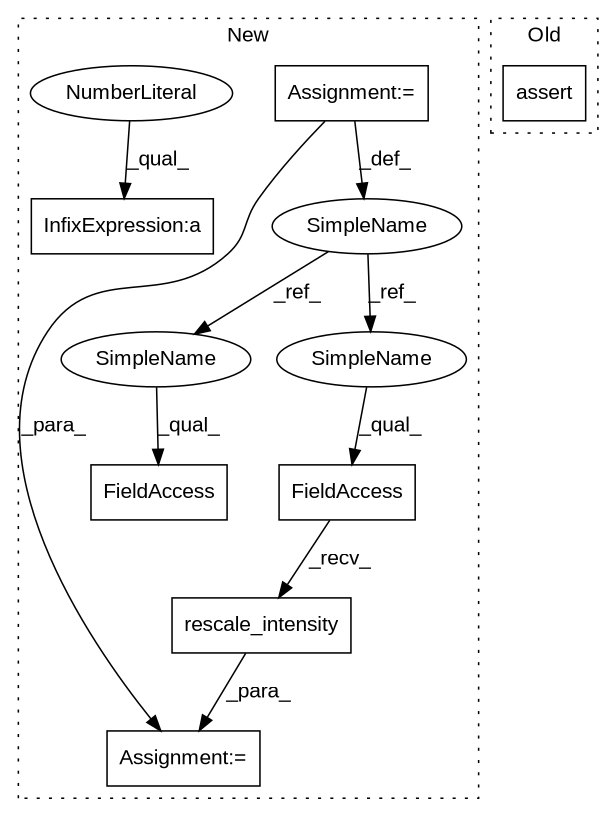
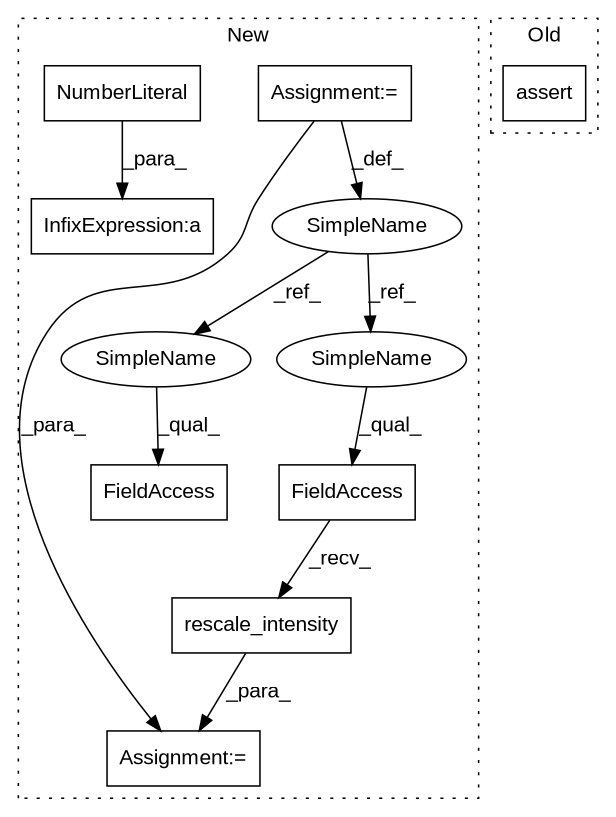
(132, 93) -> (122, 93)
(158, 160) -> (155, 160)
